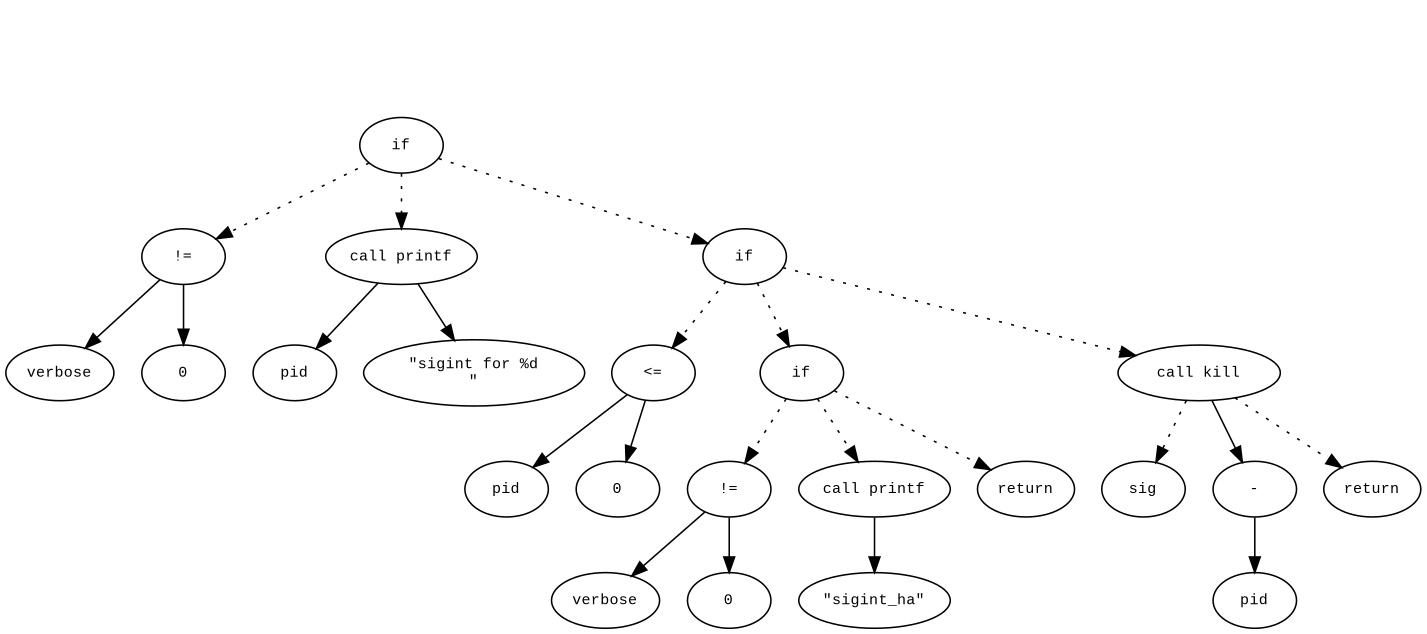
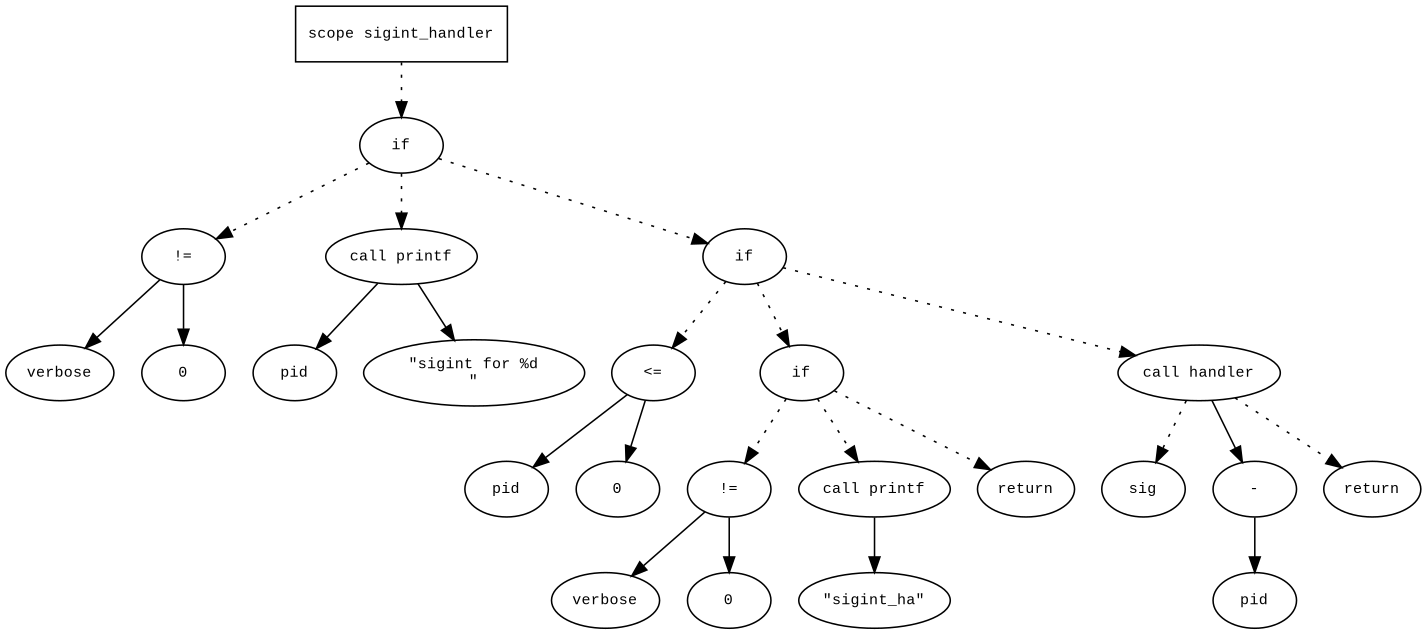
none -> (401, 34)
(1199, 373) -> (1199, 373)
